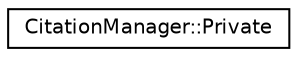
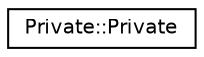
(149, 29) -> (102, 29)
